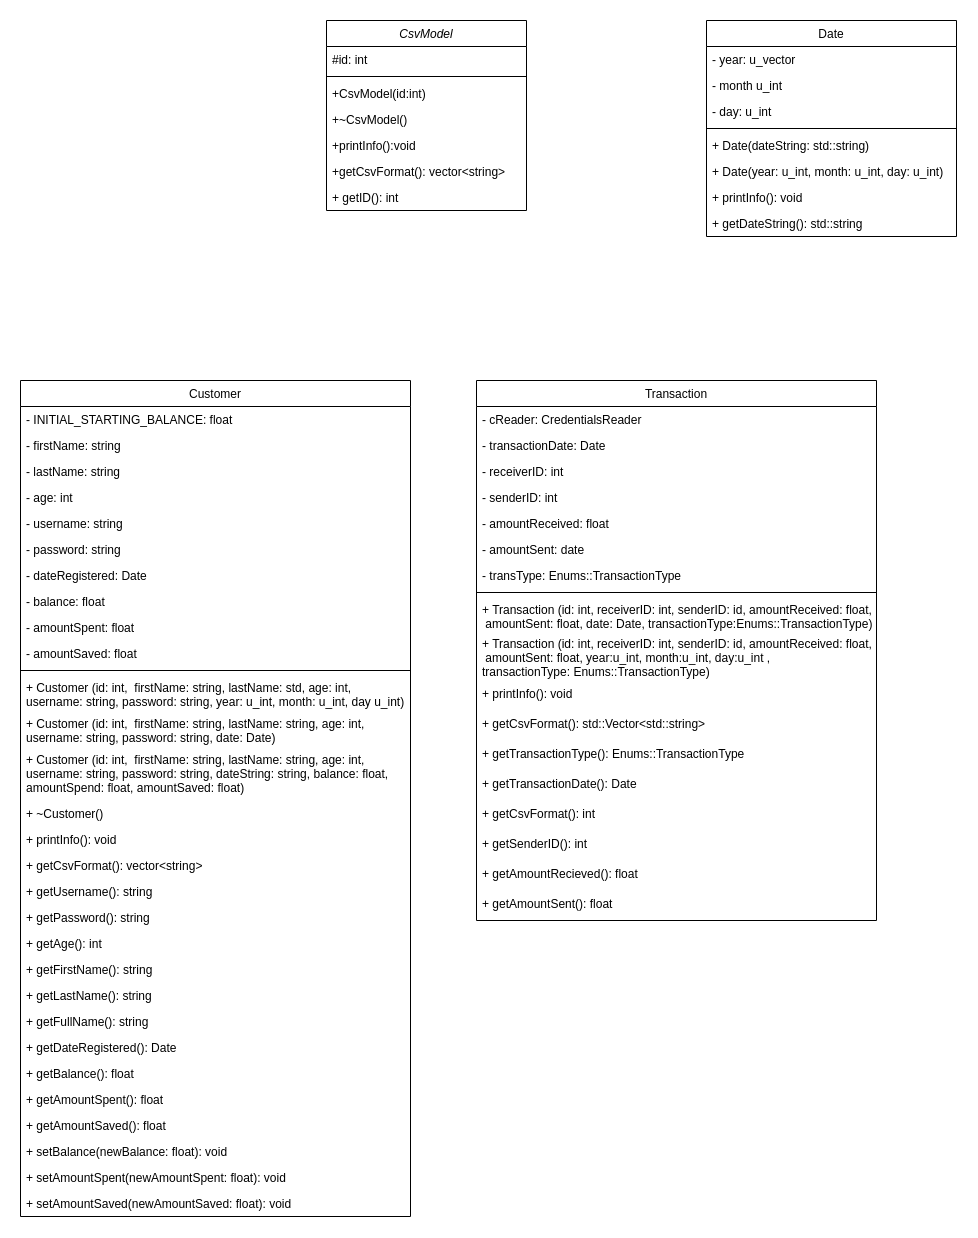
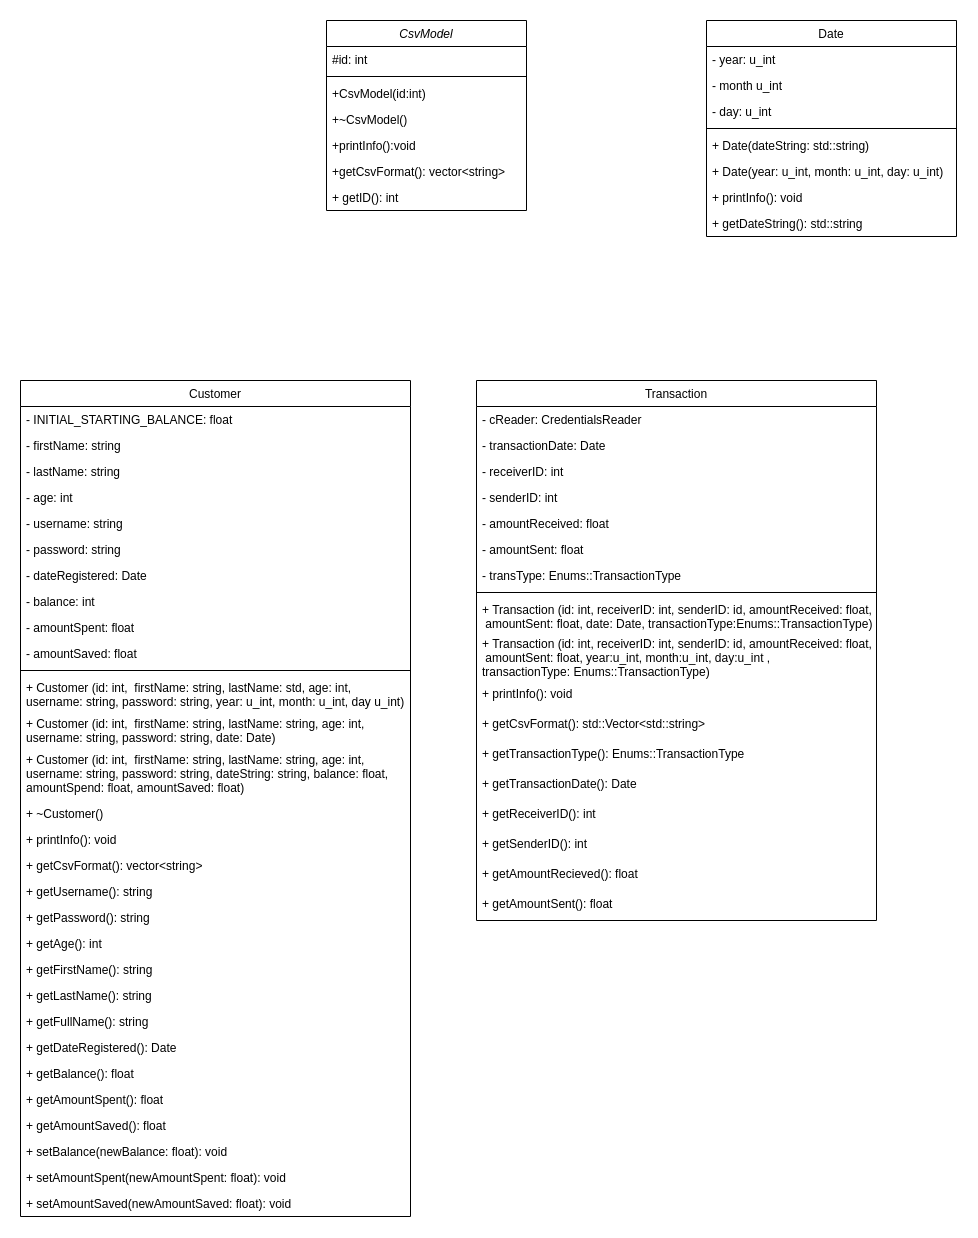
(761, 60) -> (749, 60)
(538, 550) -> (540, 550)
(72, 602) -> (65, 602)
(546, 814) -> (548, 814)
